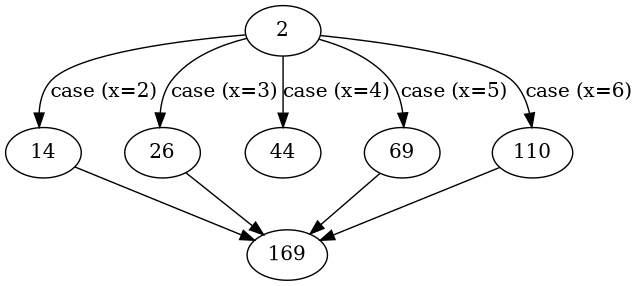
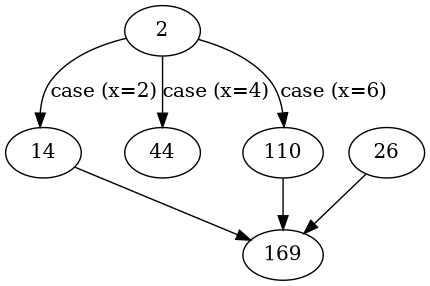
(191, 62) -> none
(402, 153) -> none
